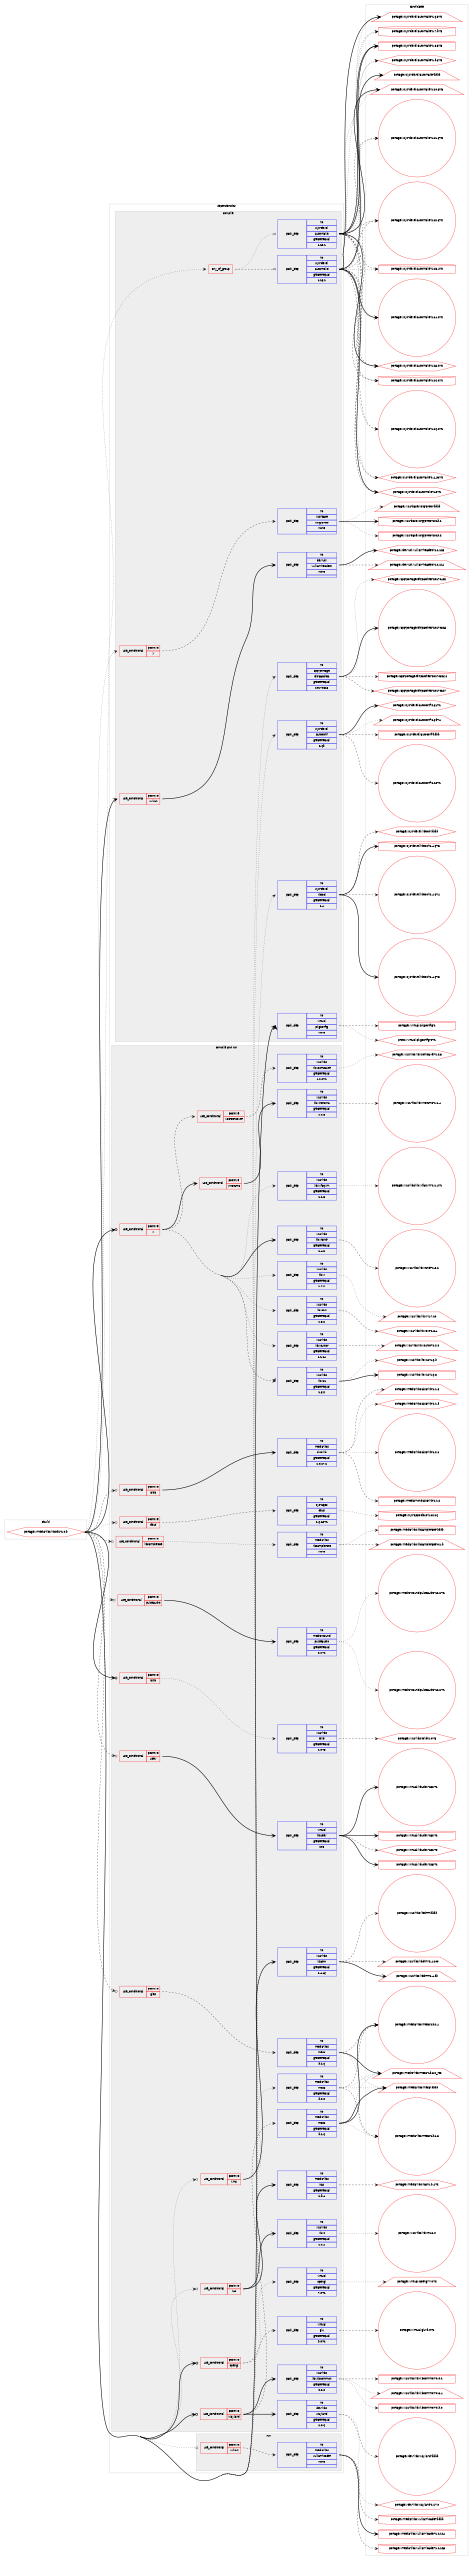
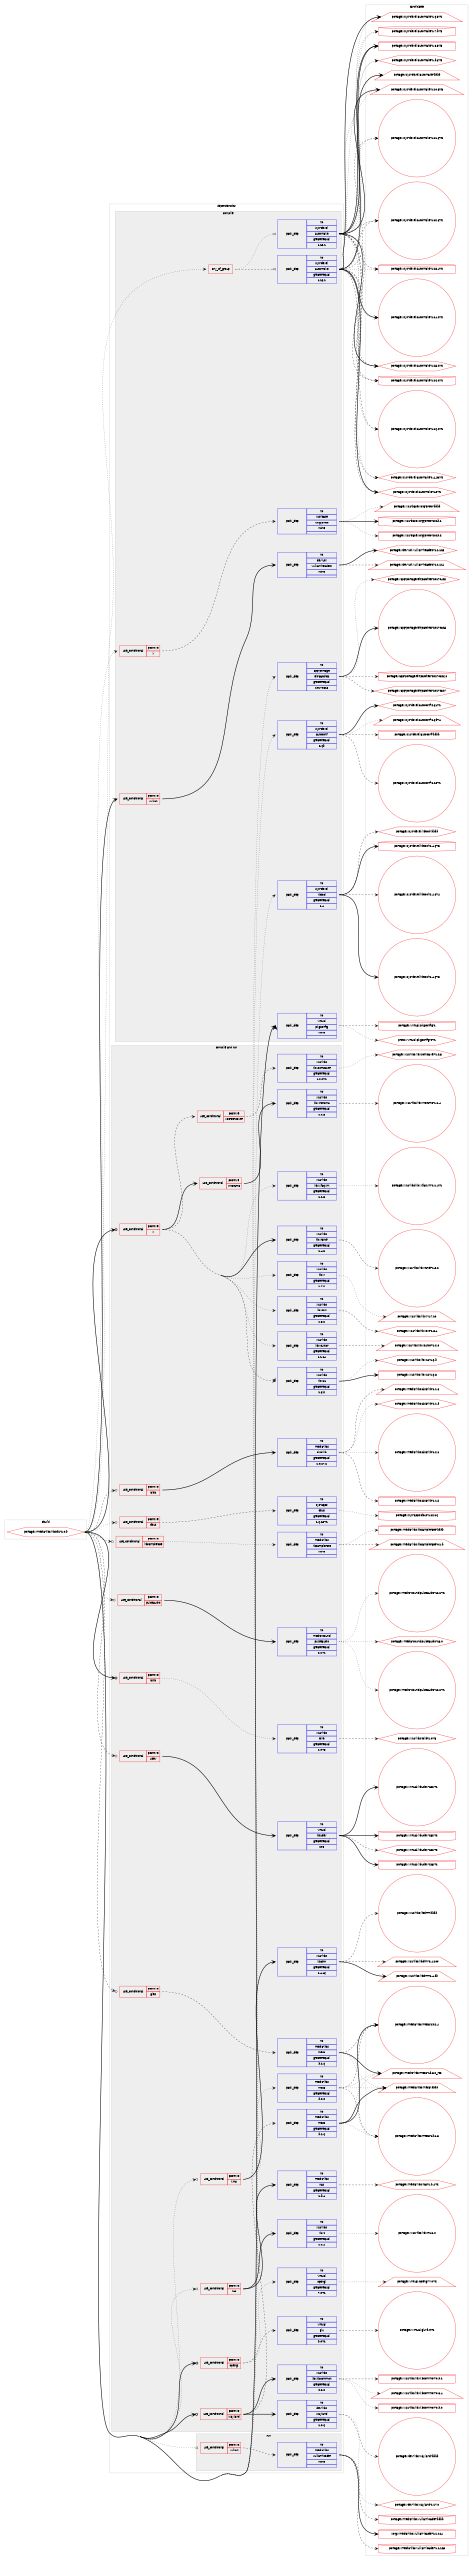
(417, 1501) -> (417, 1501)
none -> (417, 1642)
(417, 2534) -> (417, 2534)
